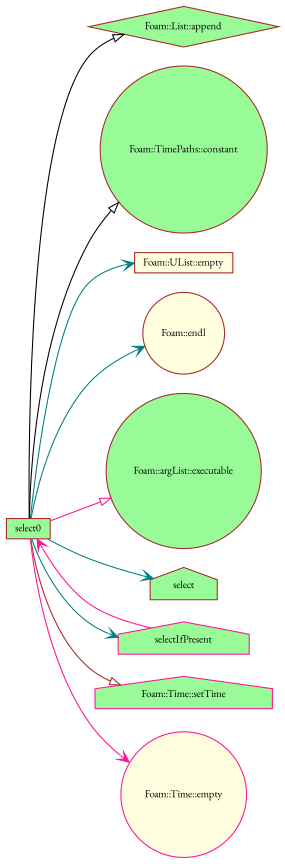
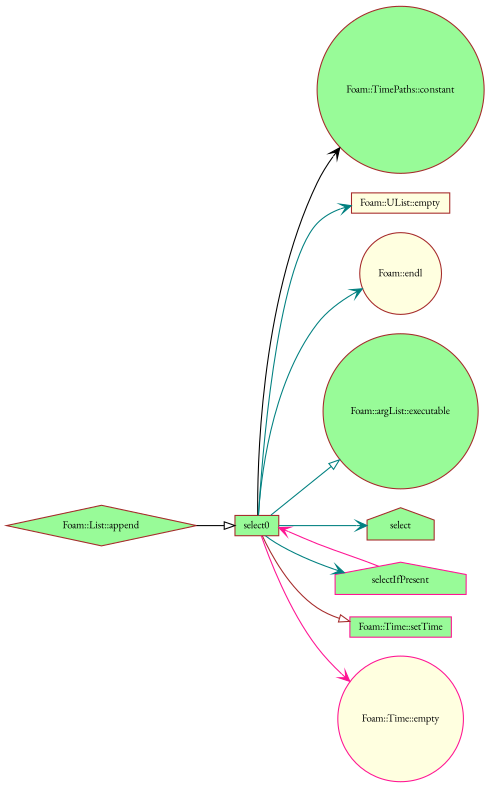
(38, 268) -> (210, 526)
(48, 358) -> (273, 331)
(75, 511) -> (301, 491)
(184, 694) -> (401, 627)
